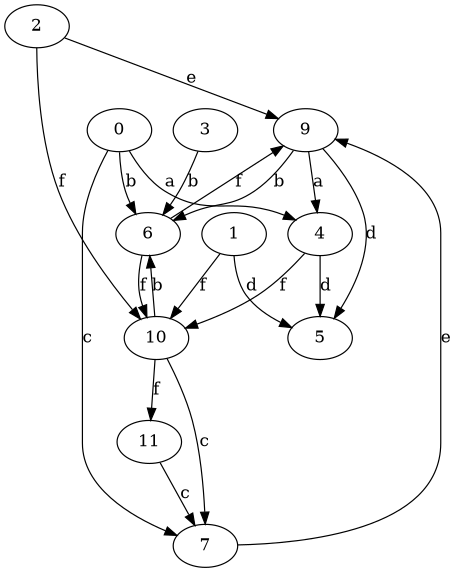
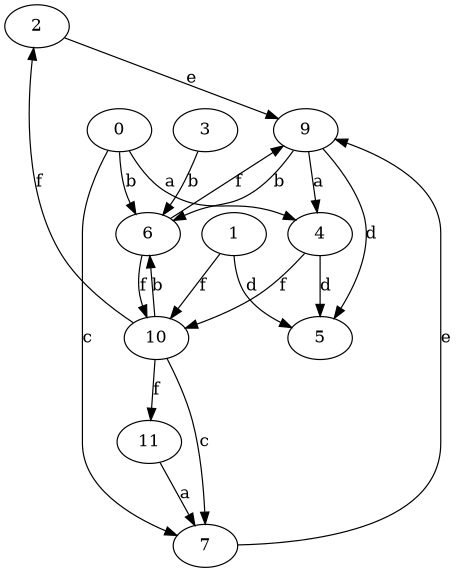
(58, 189) -> (42, 209)
(185, 494) -> (185, 494)
